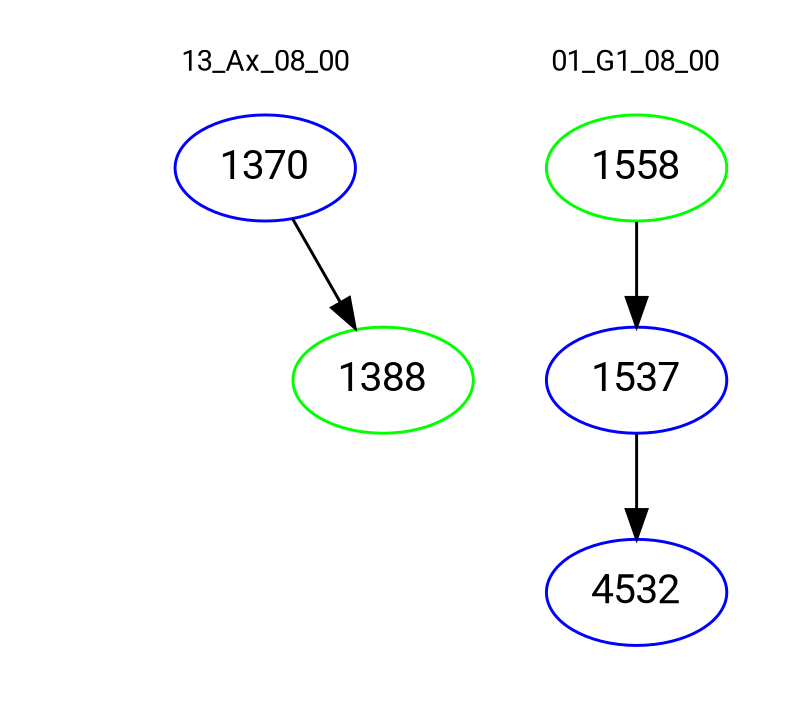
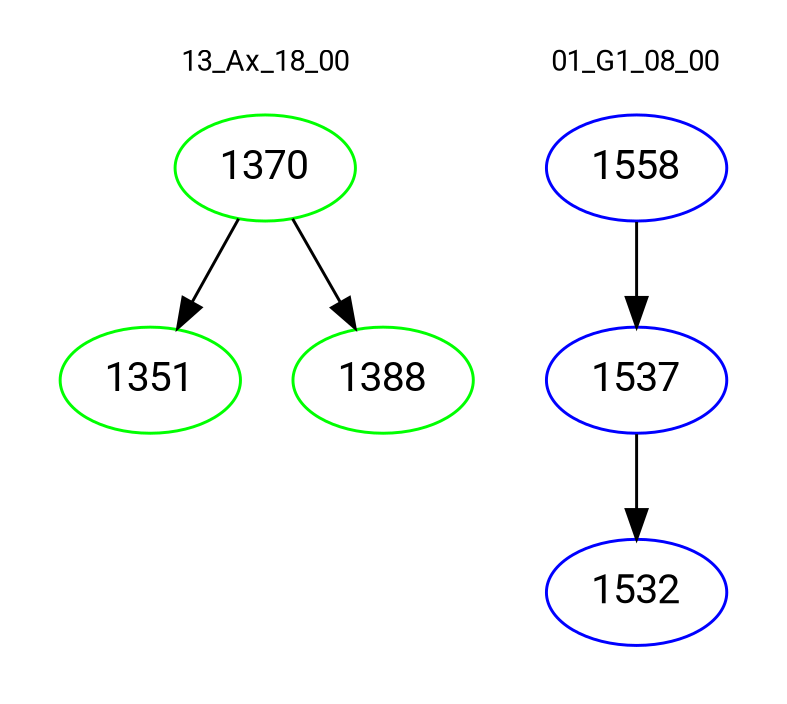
(267, 63) -> (267, 63)
(265, 168) -> (265, 168)
(637, 168) -> (637, 168)
none -> (150, 380)
(637, 592) -> (637, 592)
